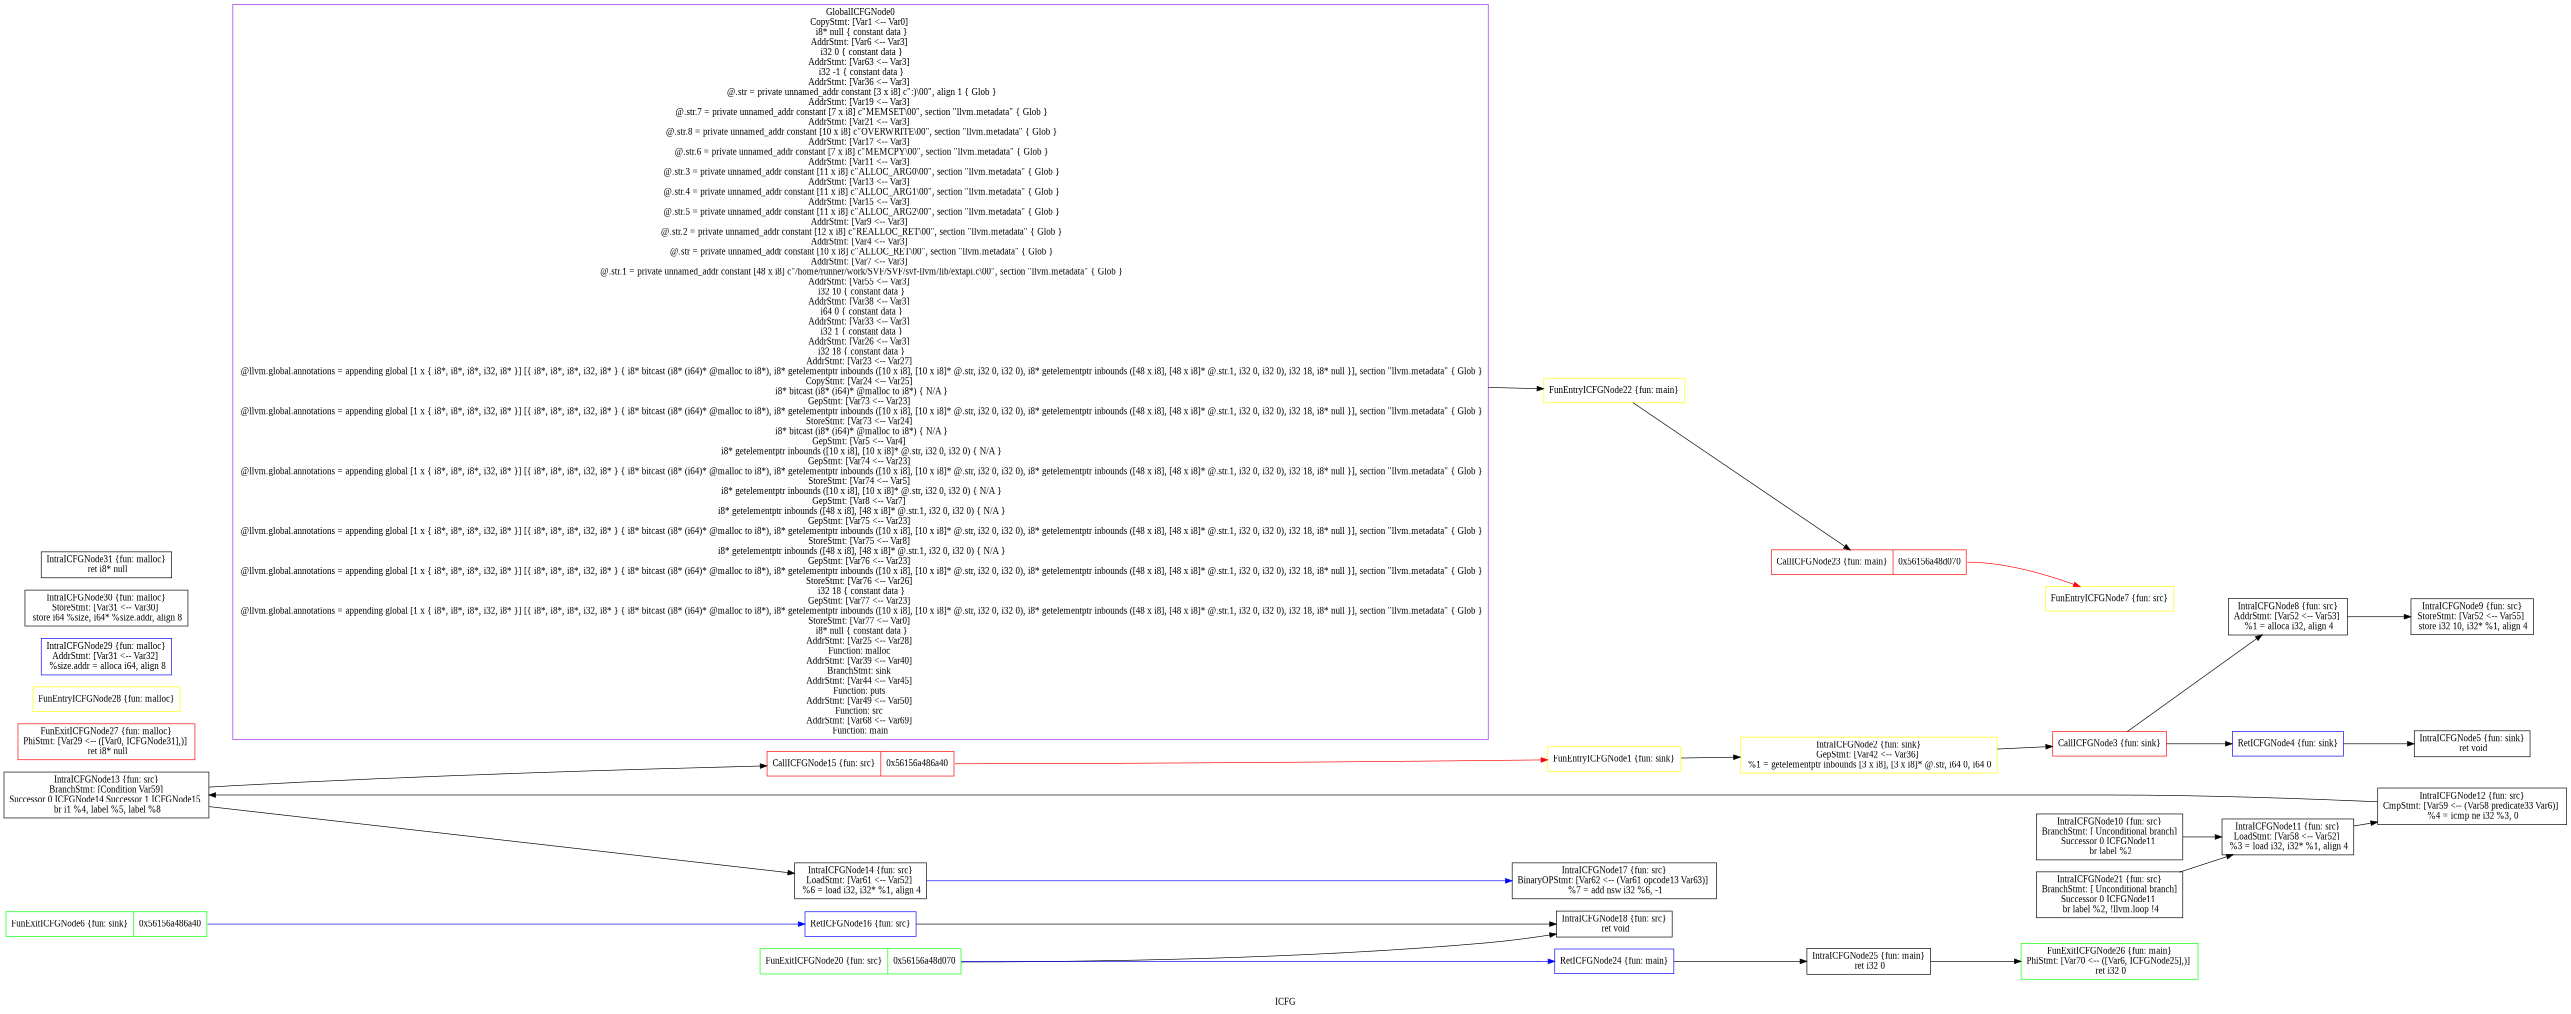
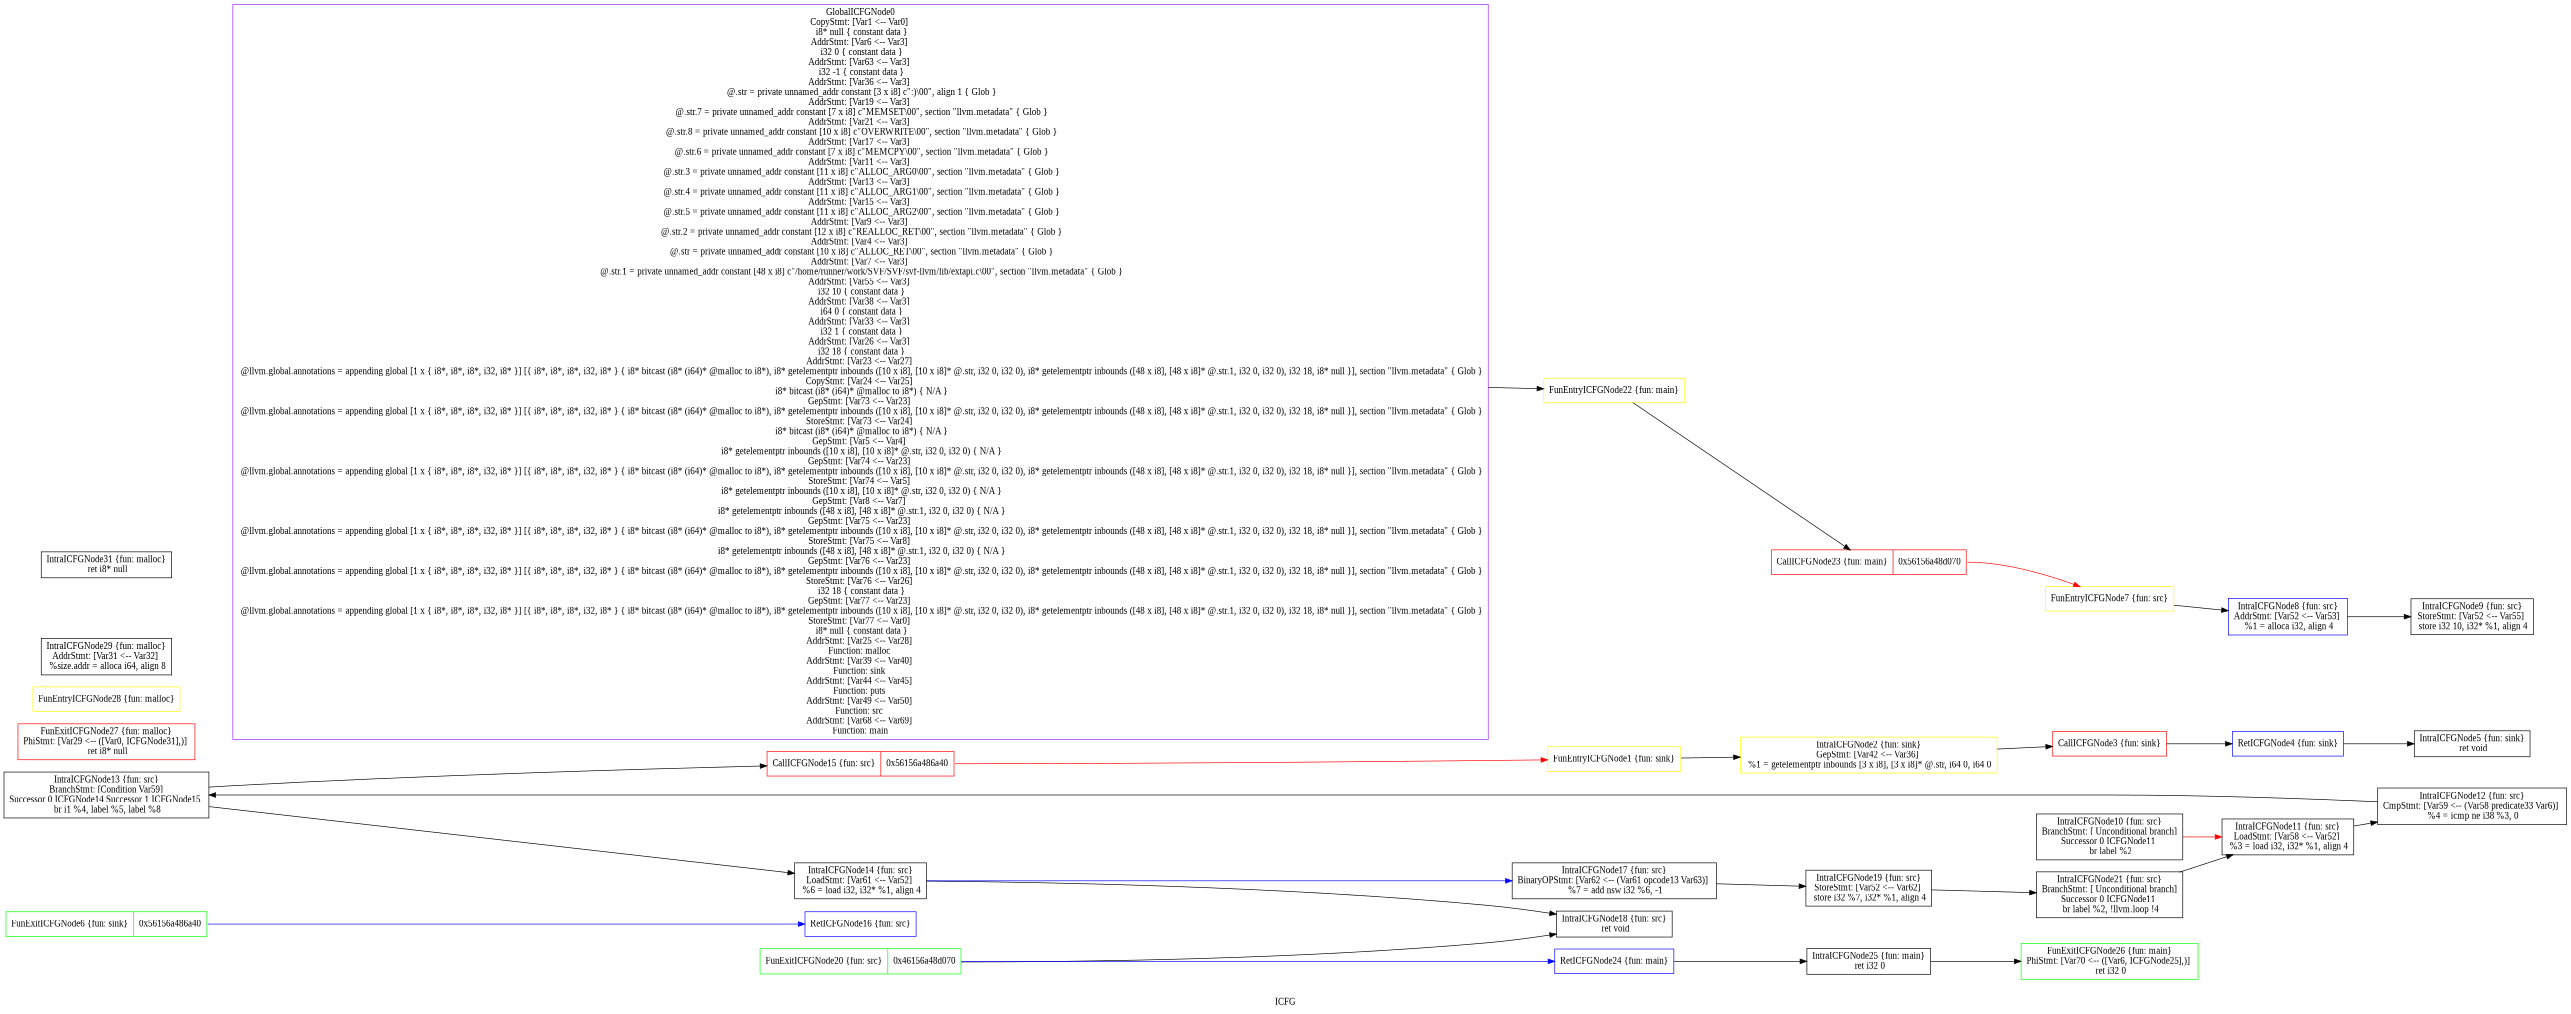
(106, 608) -> none
(2288, 617) -> (2288, 617)
(106, 657) -> (106, 657)
(861, 671) -> (861, 671)
(2192, 685) -> (2198, 608)
(2472, 816) -> (2472, 816)
(2199, 837) -> (2199, 837)
none -> (1869, 888)
(1233, 924) -> (1239, 889)
(924, 961) -> (924, 961)
